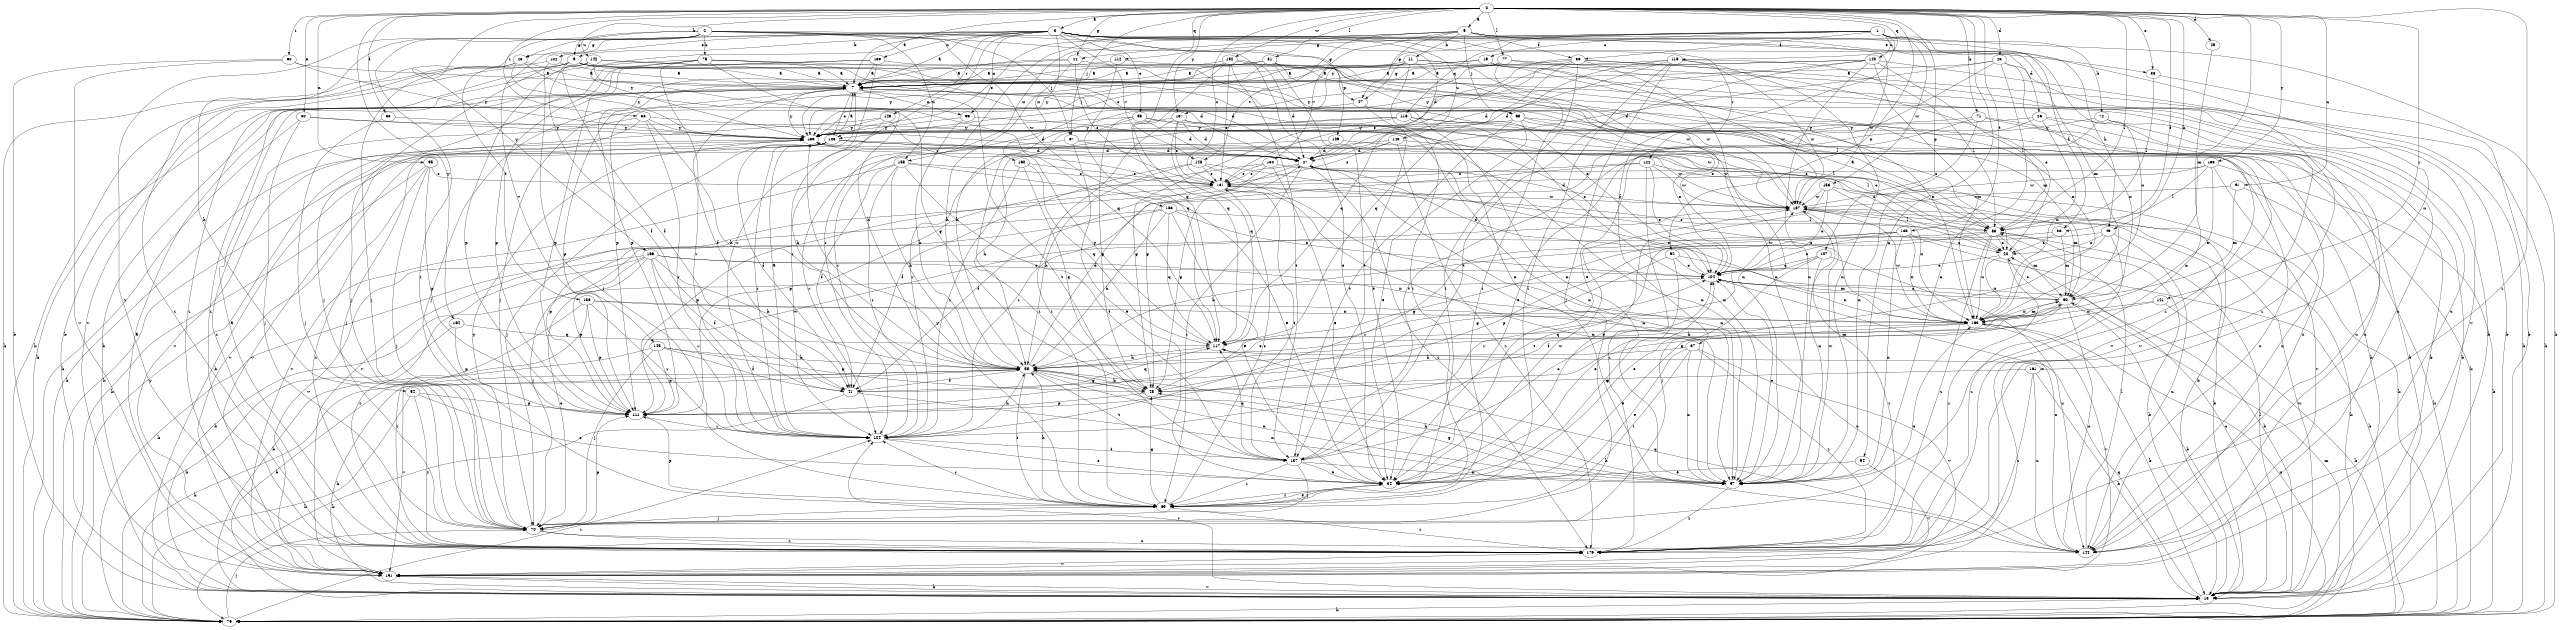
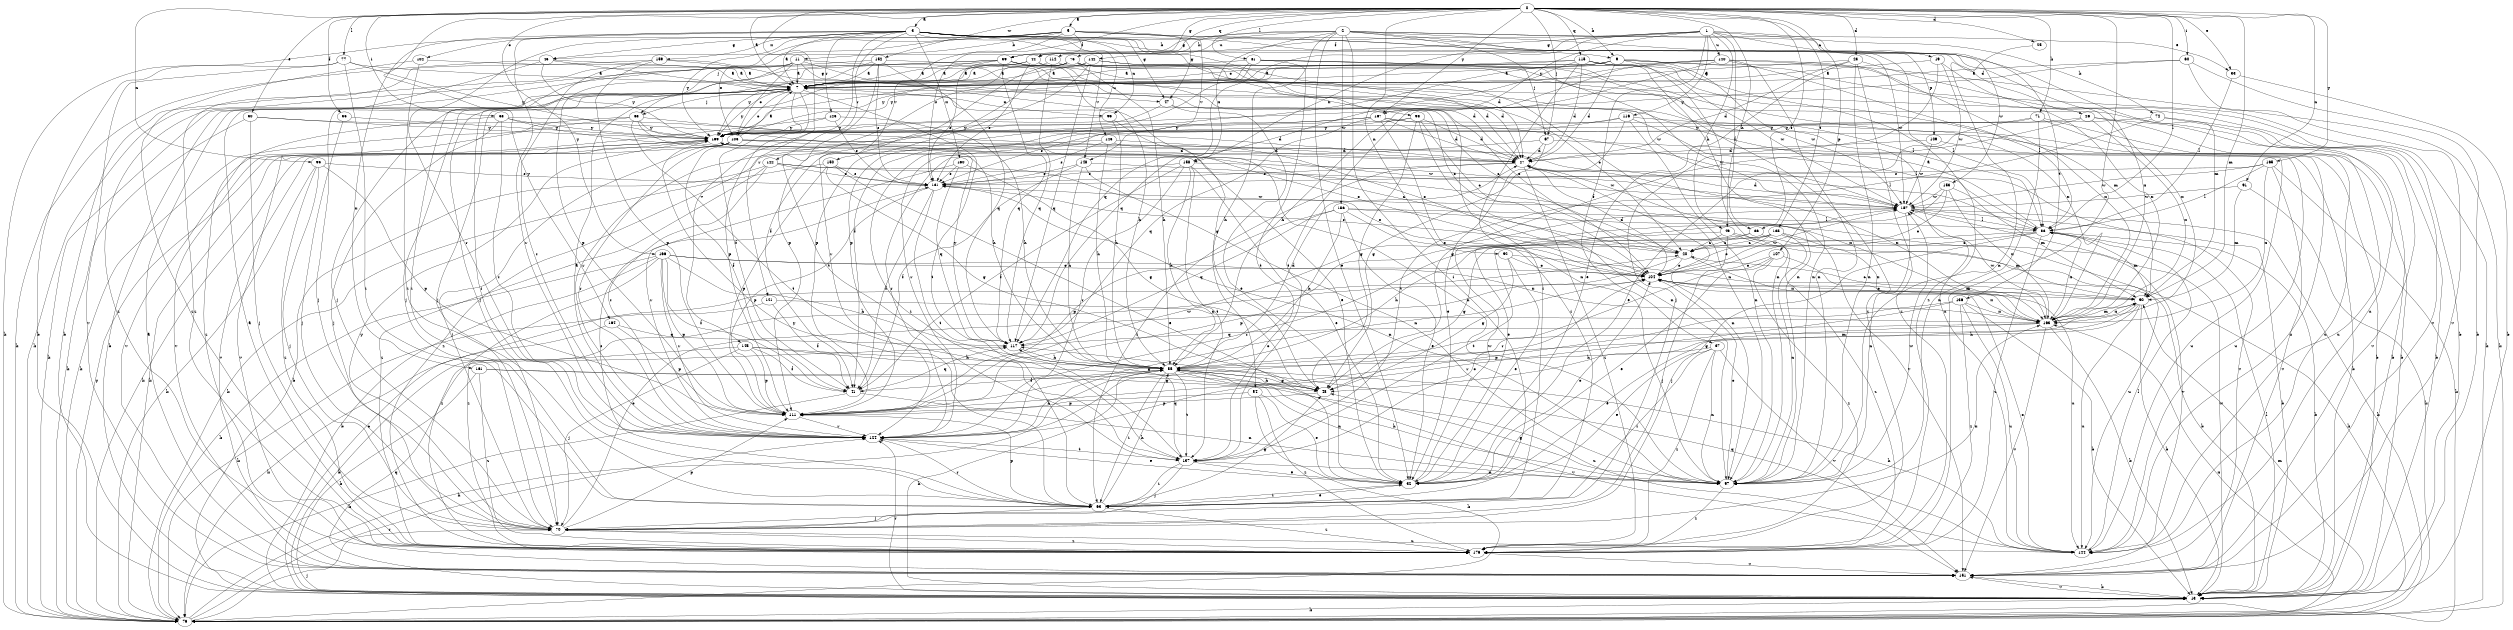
(1862, 461) -> none
(1389, 484) -> (1409, 484)
